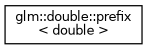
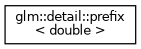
(74, 25) -> (70, 25)
